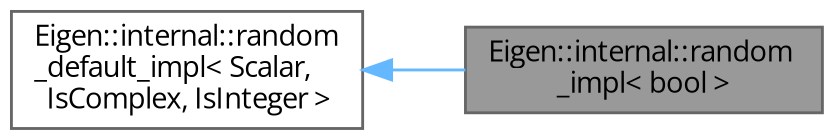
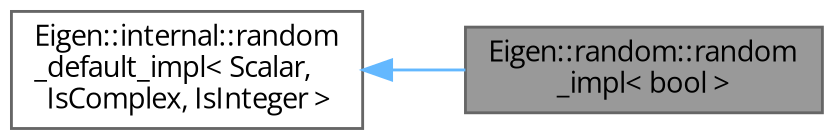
(644, 70) -> (644, 70)
